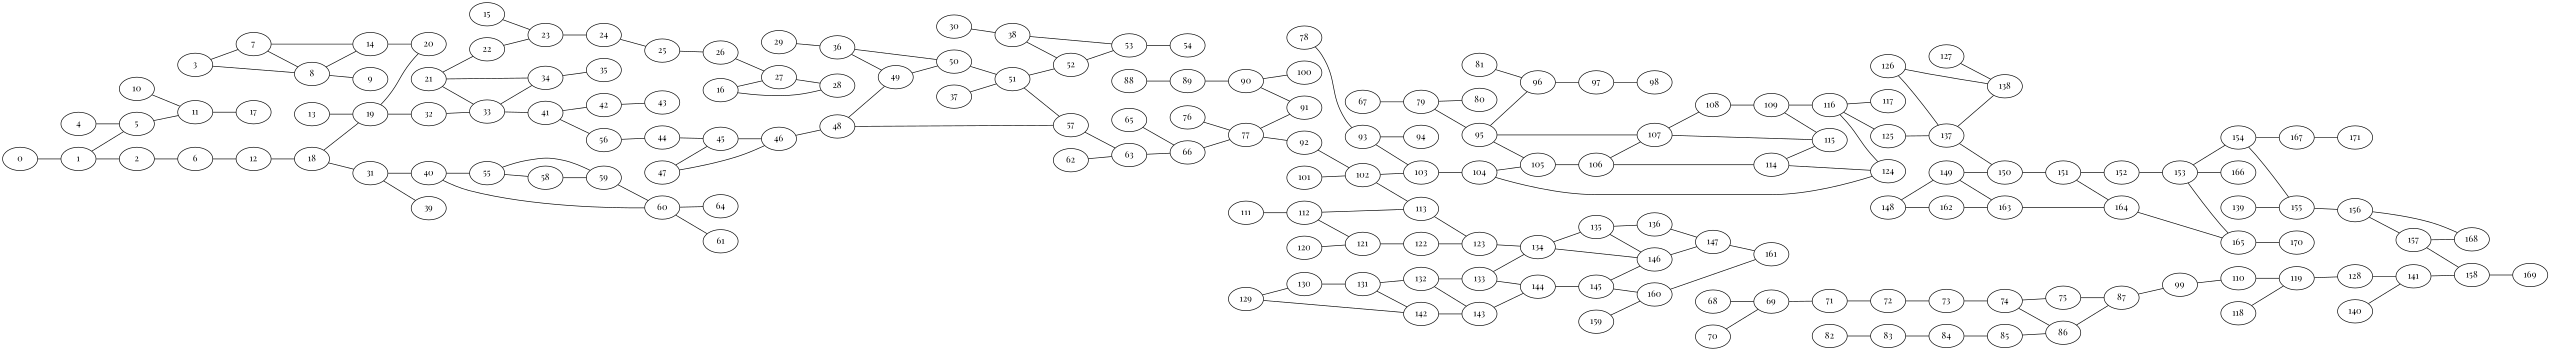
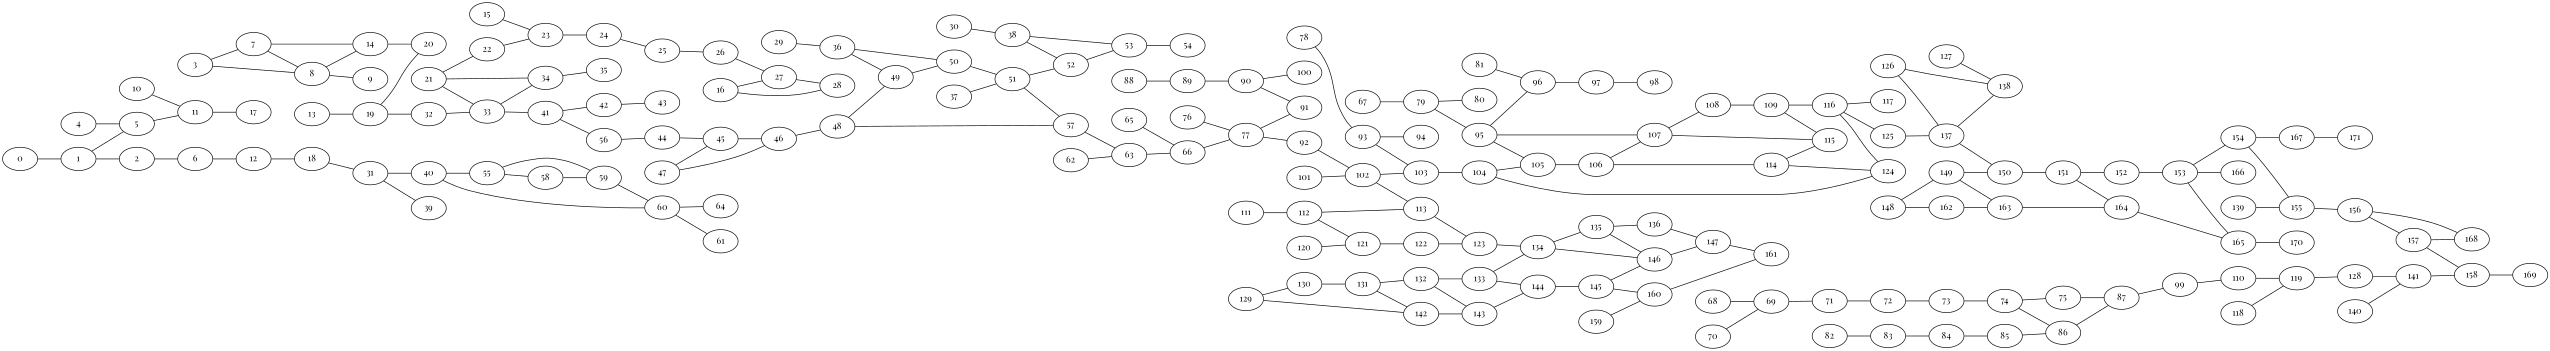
(341, 137) -> none
